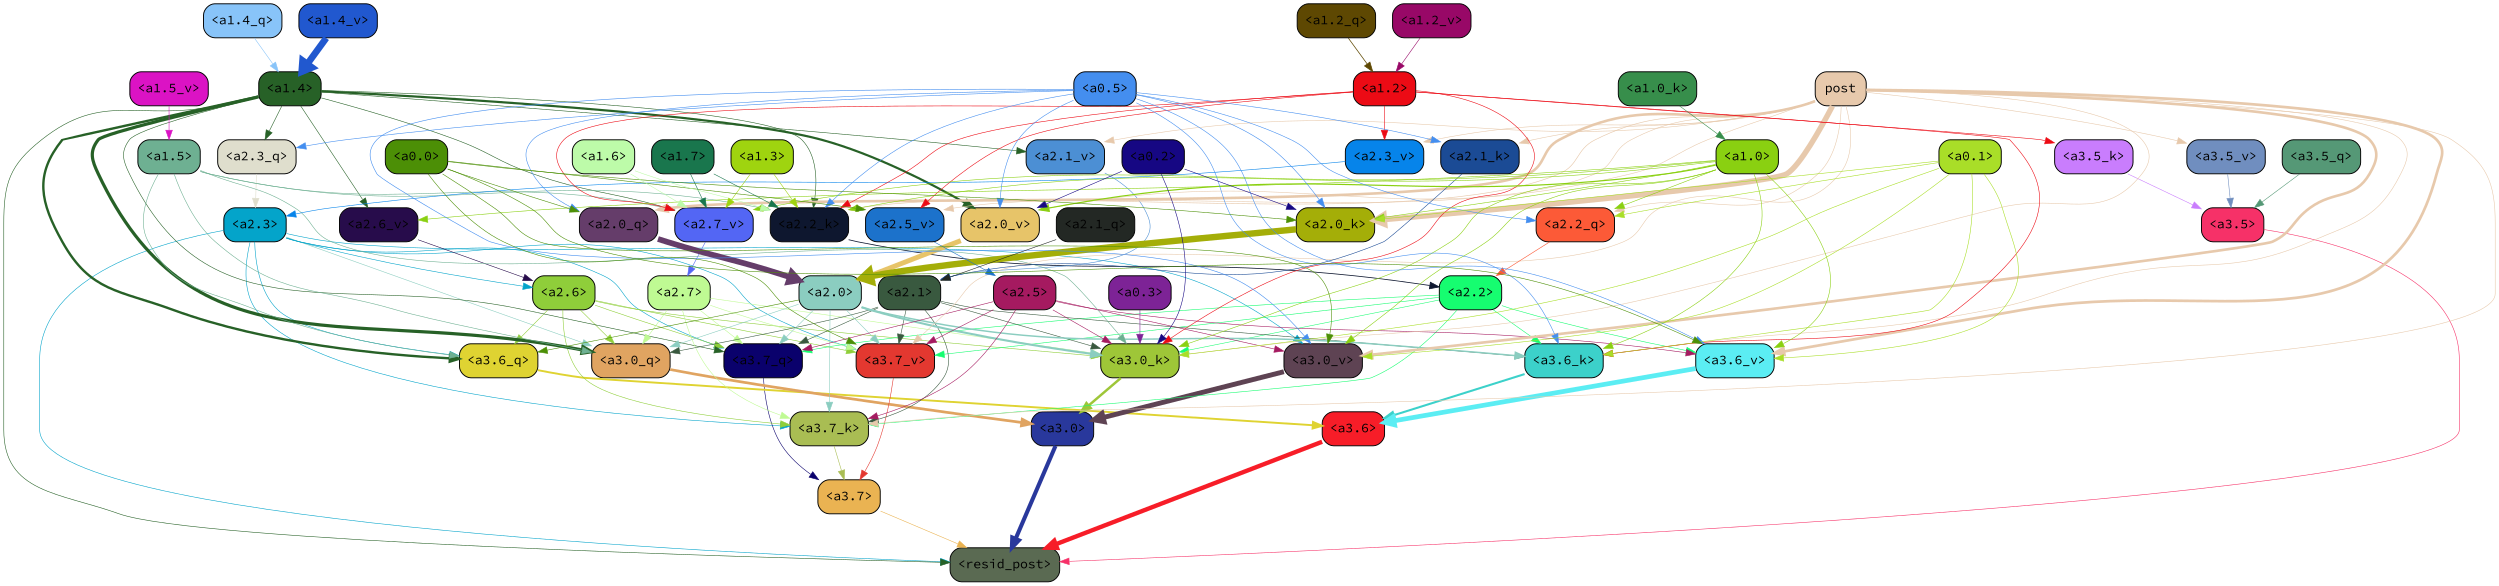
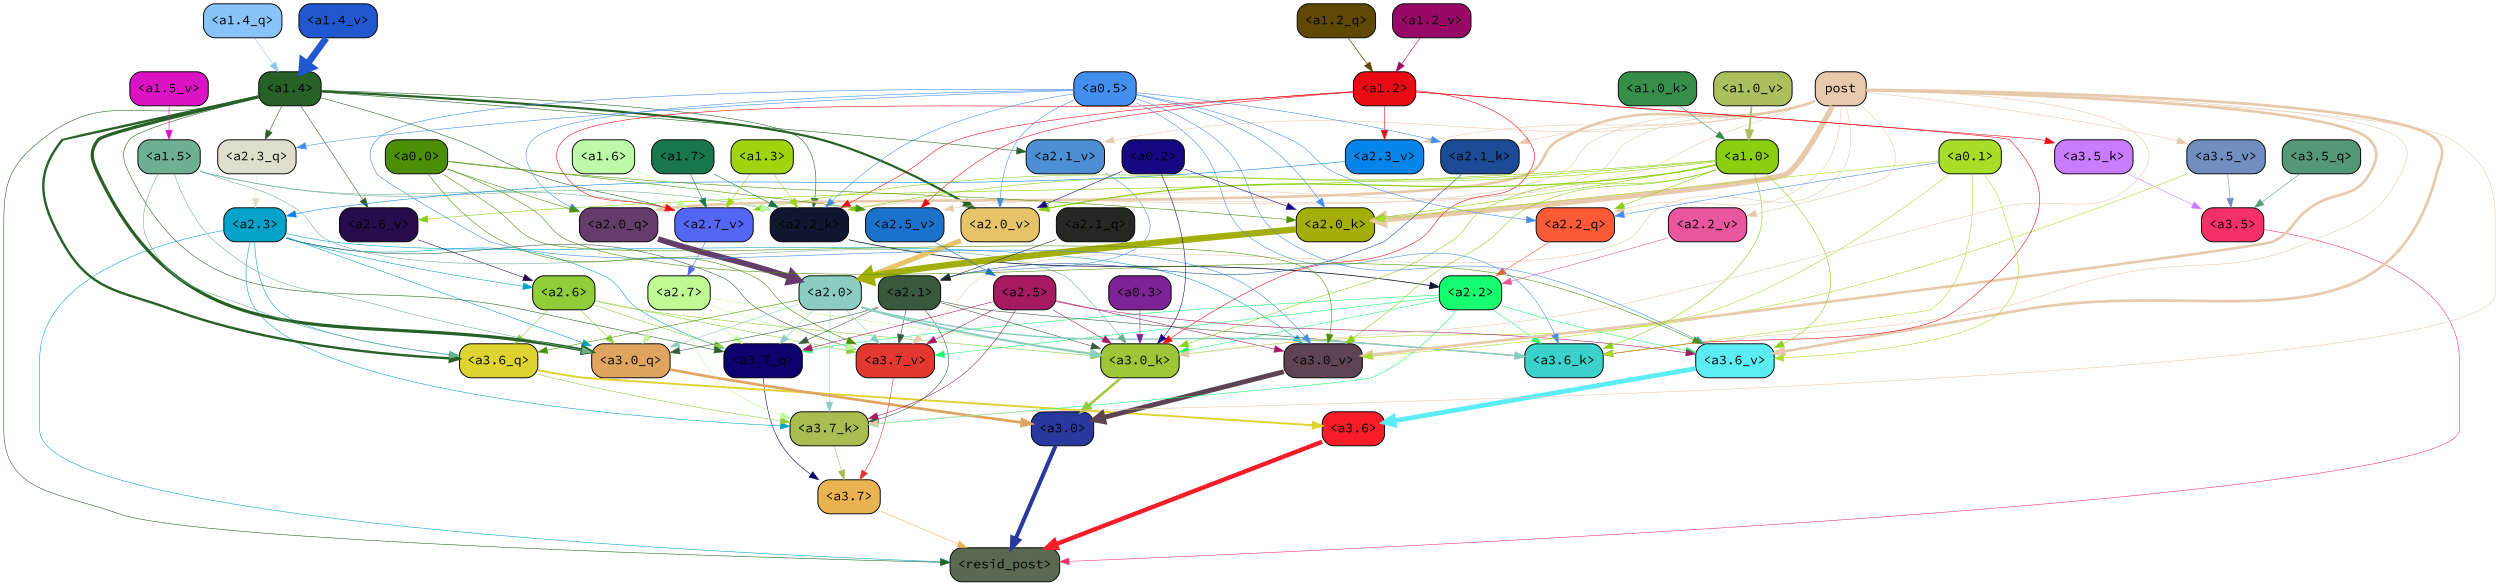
none -> (1753, 89)
(1789, 186) -> (1789, 186)
none -> (1708, 225)
(720, 277) -> (720, 277)
(434, 290) -> (434, 290)
(1554, 301) -> (1798, 299)
(1462, 394) -> none
(644, 403) -> (659, 400)
